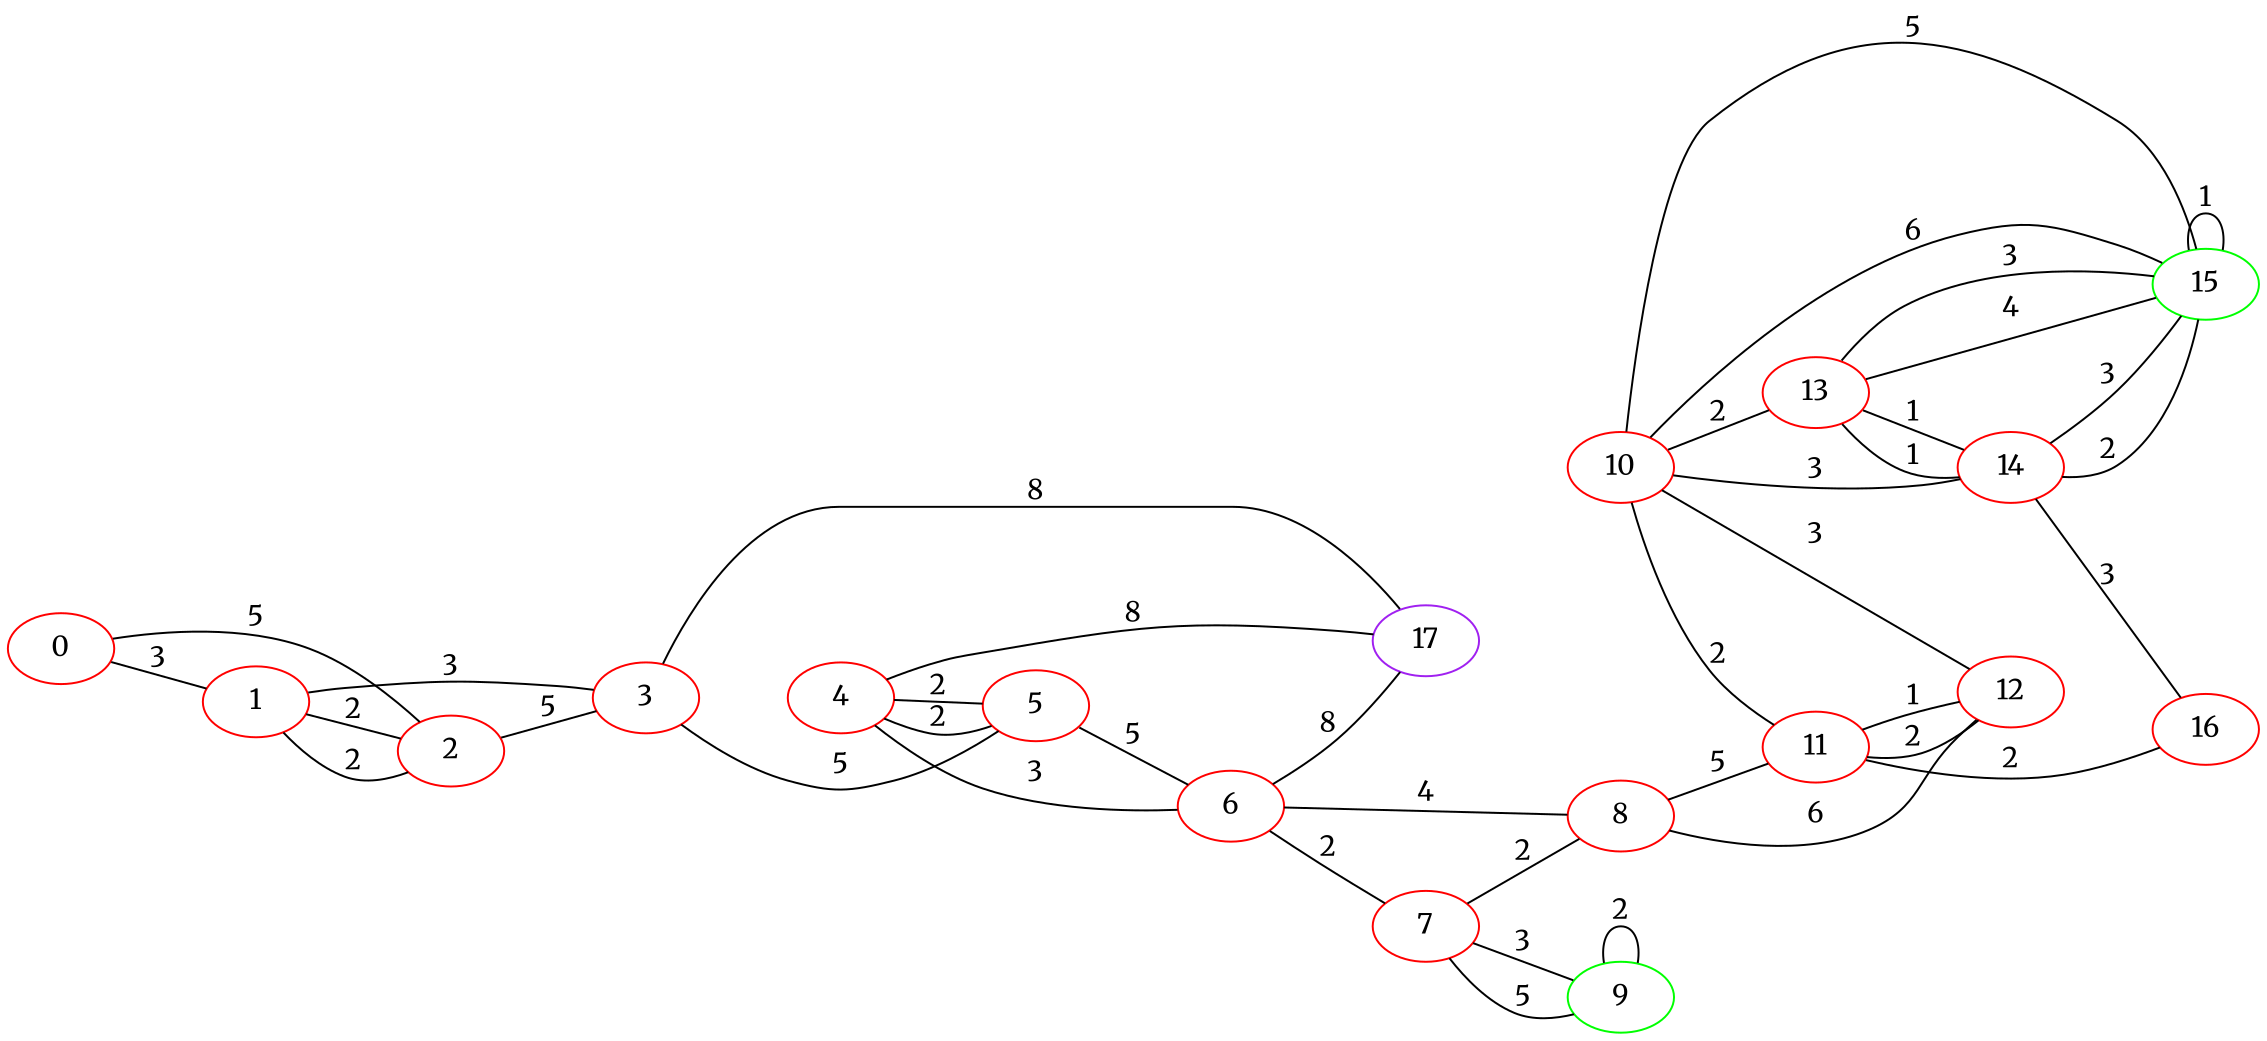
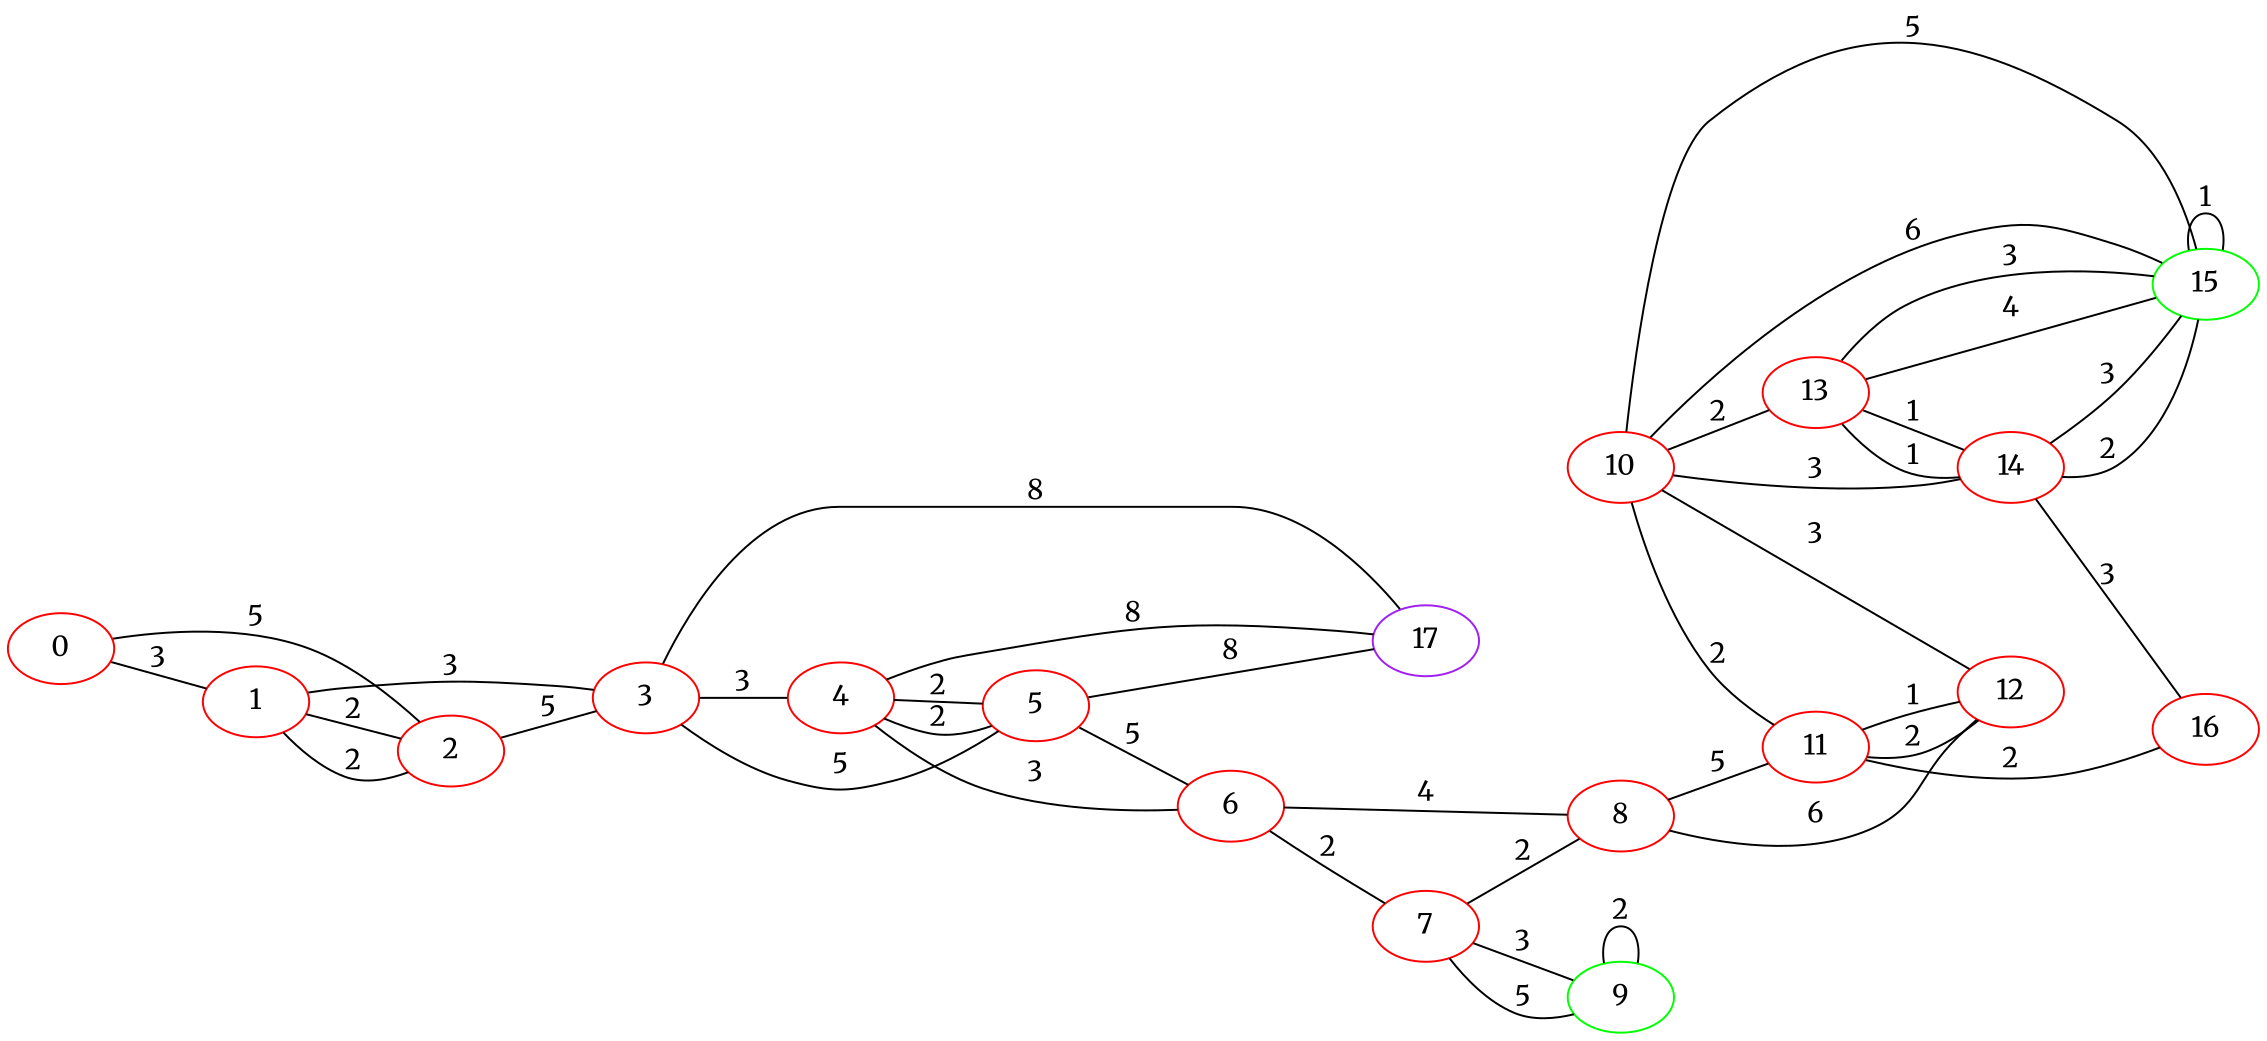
none -> (743, 698)
(1342, 735) -> (1231, 673)
